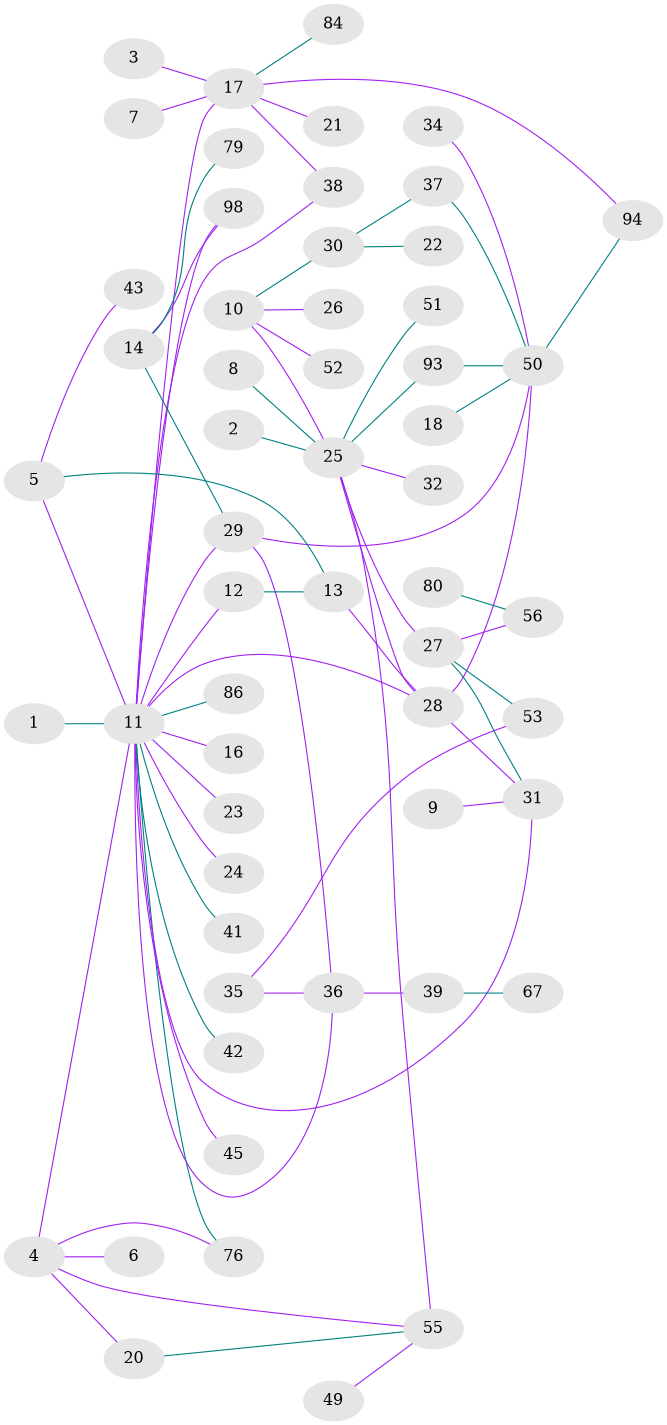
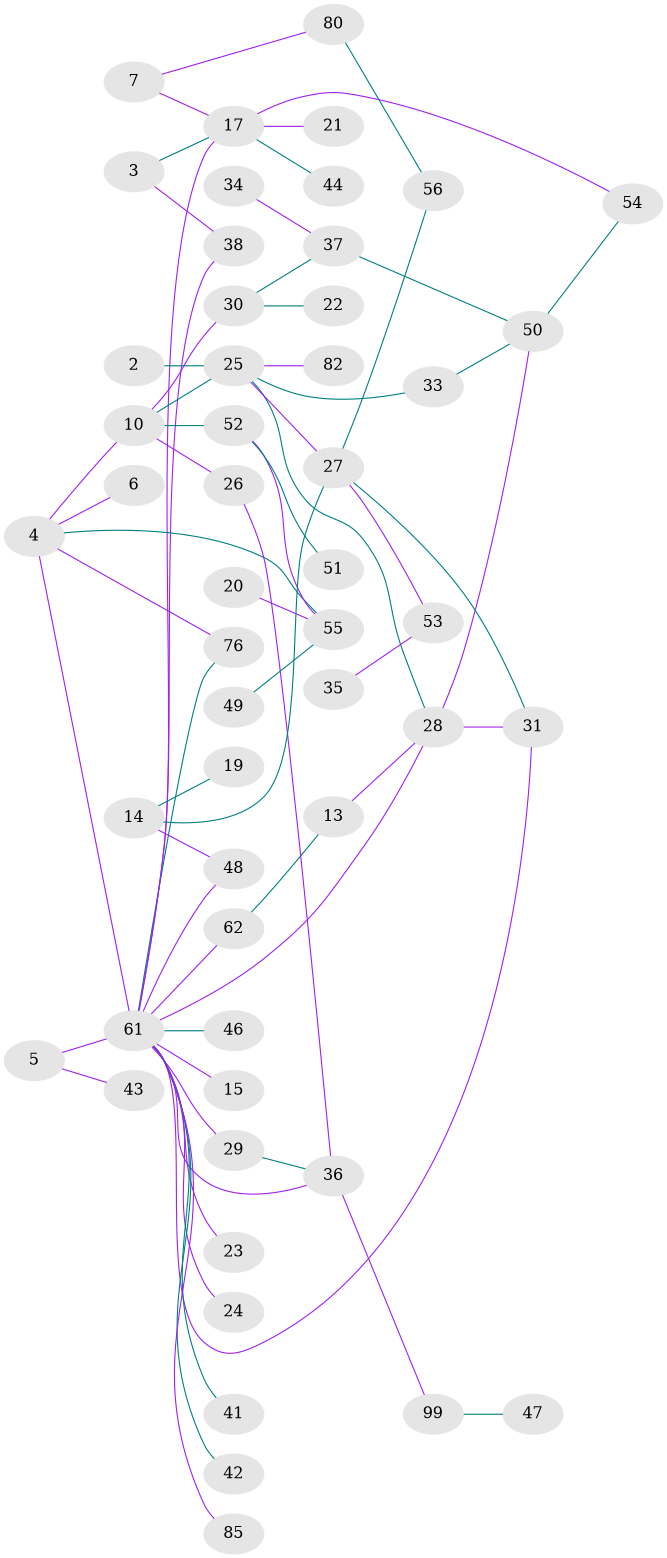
(334, 24) -> (334, 186)
none -> (234, 53)
(184, 74) -> (184, 149)
(284, 138) -> (181, 207)
(234, 149) -> (234, 767)
(234, 208) -> (234, 869)
(633, 221) -> (633, 204)
(501, 240) -> (284, 216)
(284, 279) -> (192, 352)
(284, 340) -> (184, 426)
(433, 366) -> (433, 387)
(234, 370) -> none
(376, 378) -> (289, 506)
(291, 381) -> (185, 395)
(433, 426) -> none
(184, 440) -> (292, 695)
(219, 485) -> none
(433, 485) -> (334, 366)
(438, 529) -> none
(234, 592) -> (234, 929)
(377, 603) -> (356, 531)
(476, 635) -> (387, 330)
(483, 683) -> (389, 543)
(234, 694) -> (234, 1031)
(34, 724) -> none
(134, 724) -> (134, 1031)
(234, 754) -> (234, 1091)
(307, 756) -> (284, 1163)
(433, 809) -> none
(394, 891) -> (284, 528)
(284, 993) -> (298, 828)
(433, 993) -> (433, 1414)
(533, 993) -> (533, 1414)
(234, 1155) -> (234, 1534)
(229, 1307) -> (204, 538)
(84, 1308) -> (83, 480)
(284, 1344) -> (284, 608)
(384, 1365) -> (287, 666)
